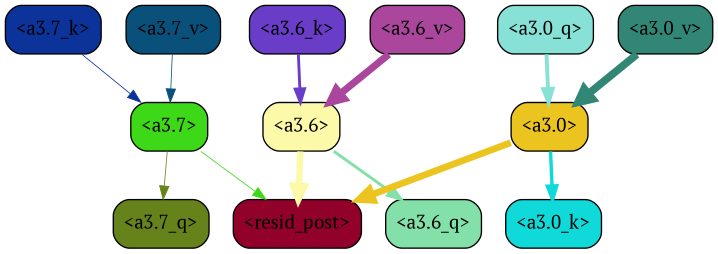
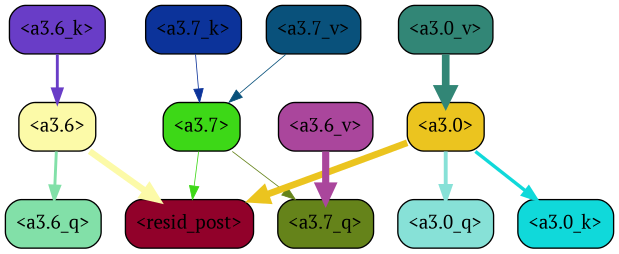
(547, 72) -> (446, 169)
(365, 74) -> (326, 164)
